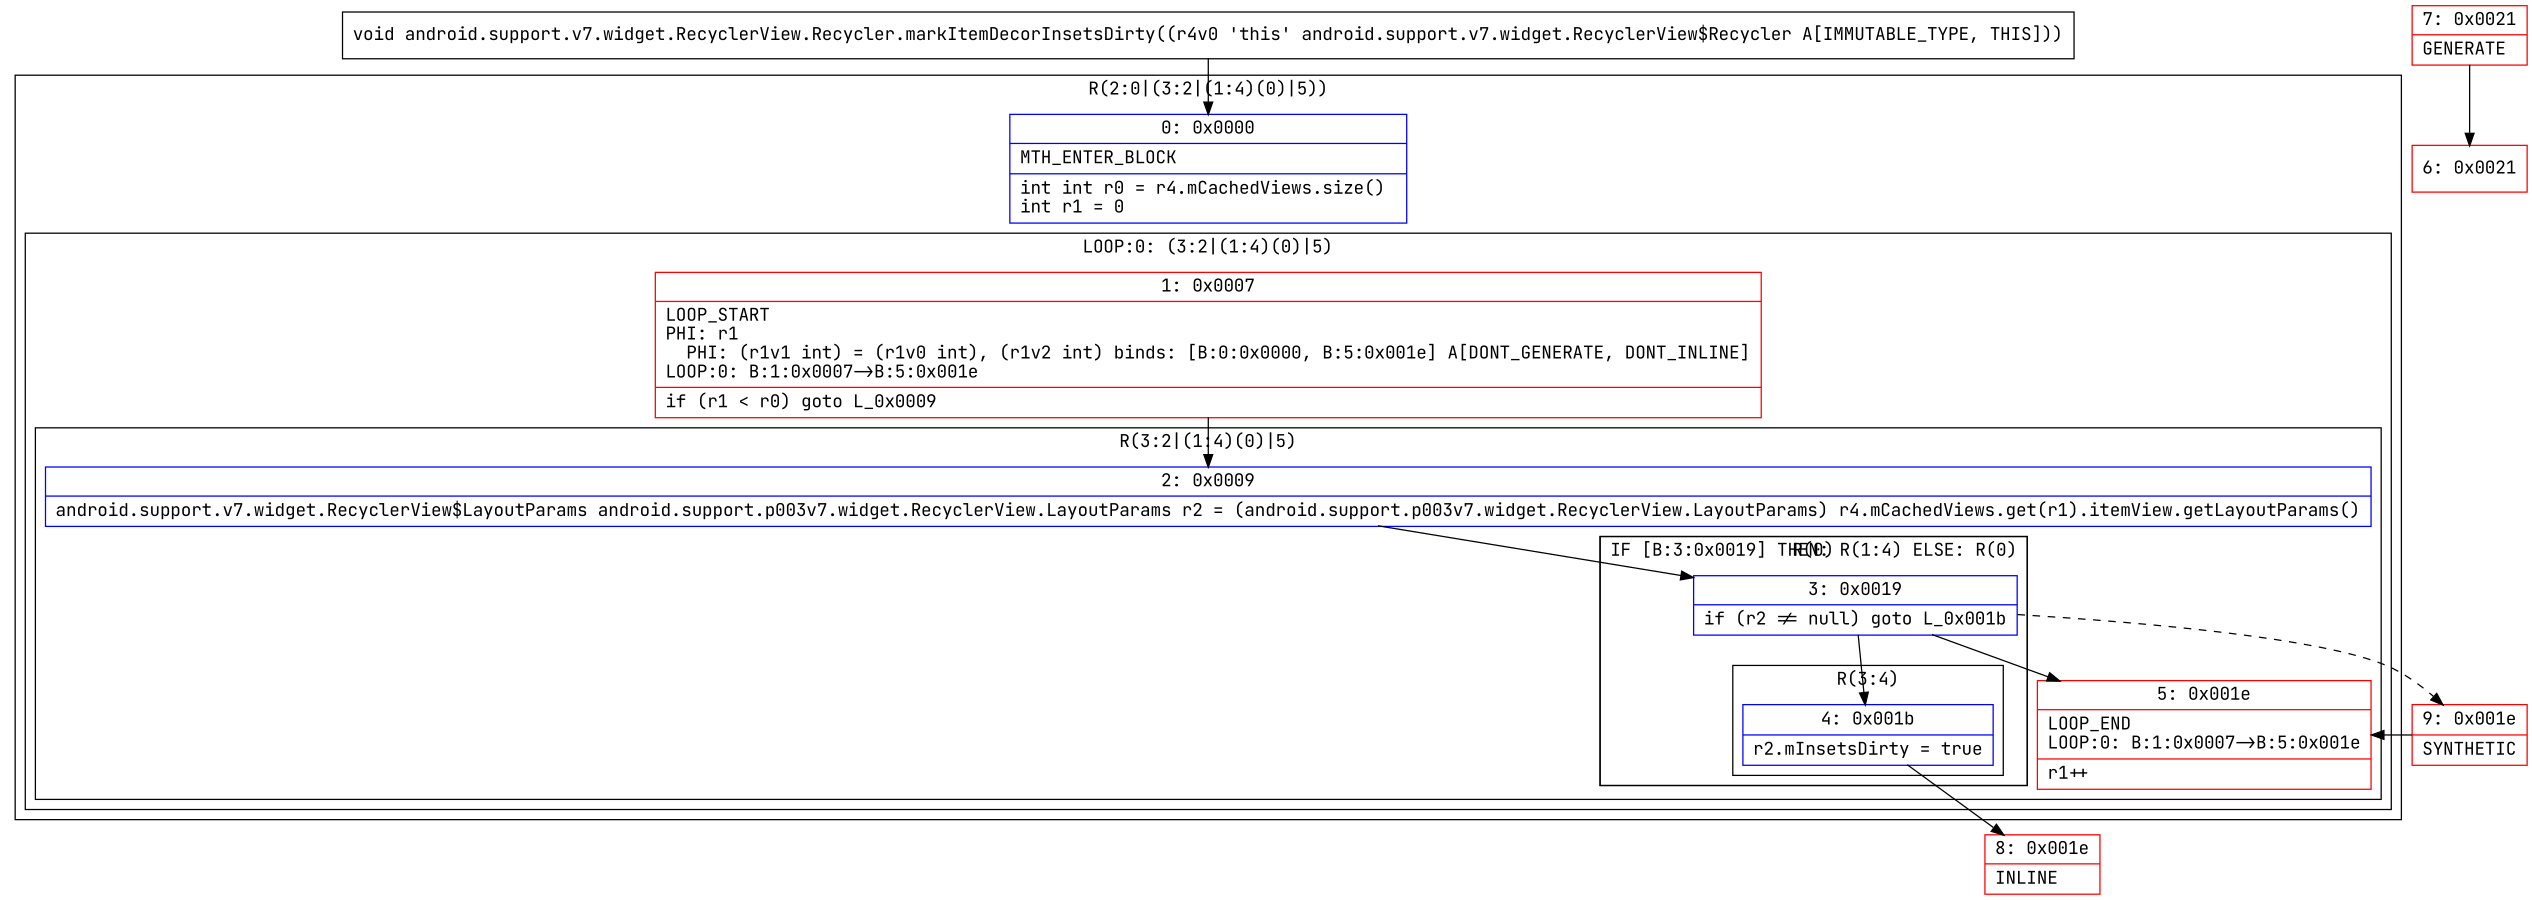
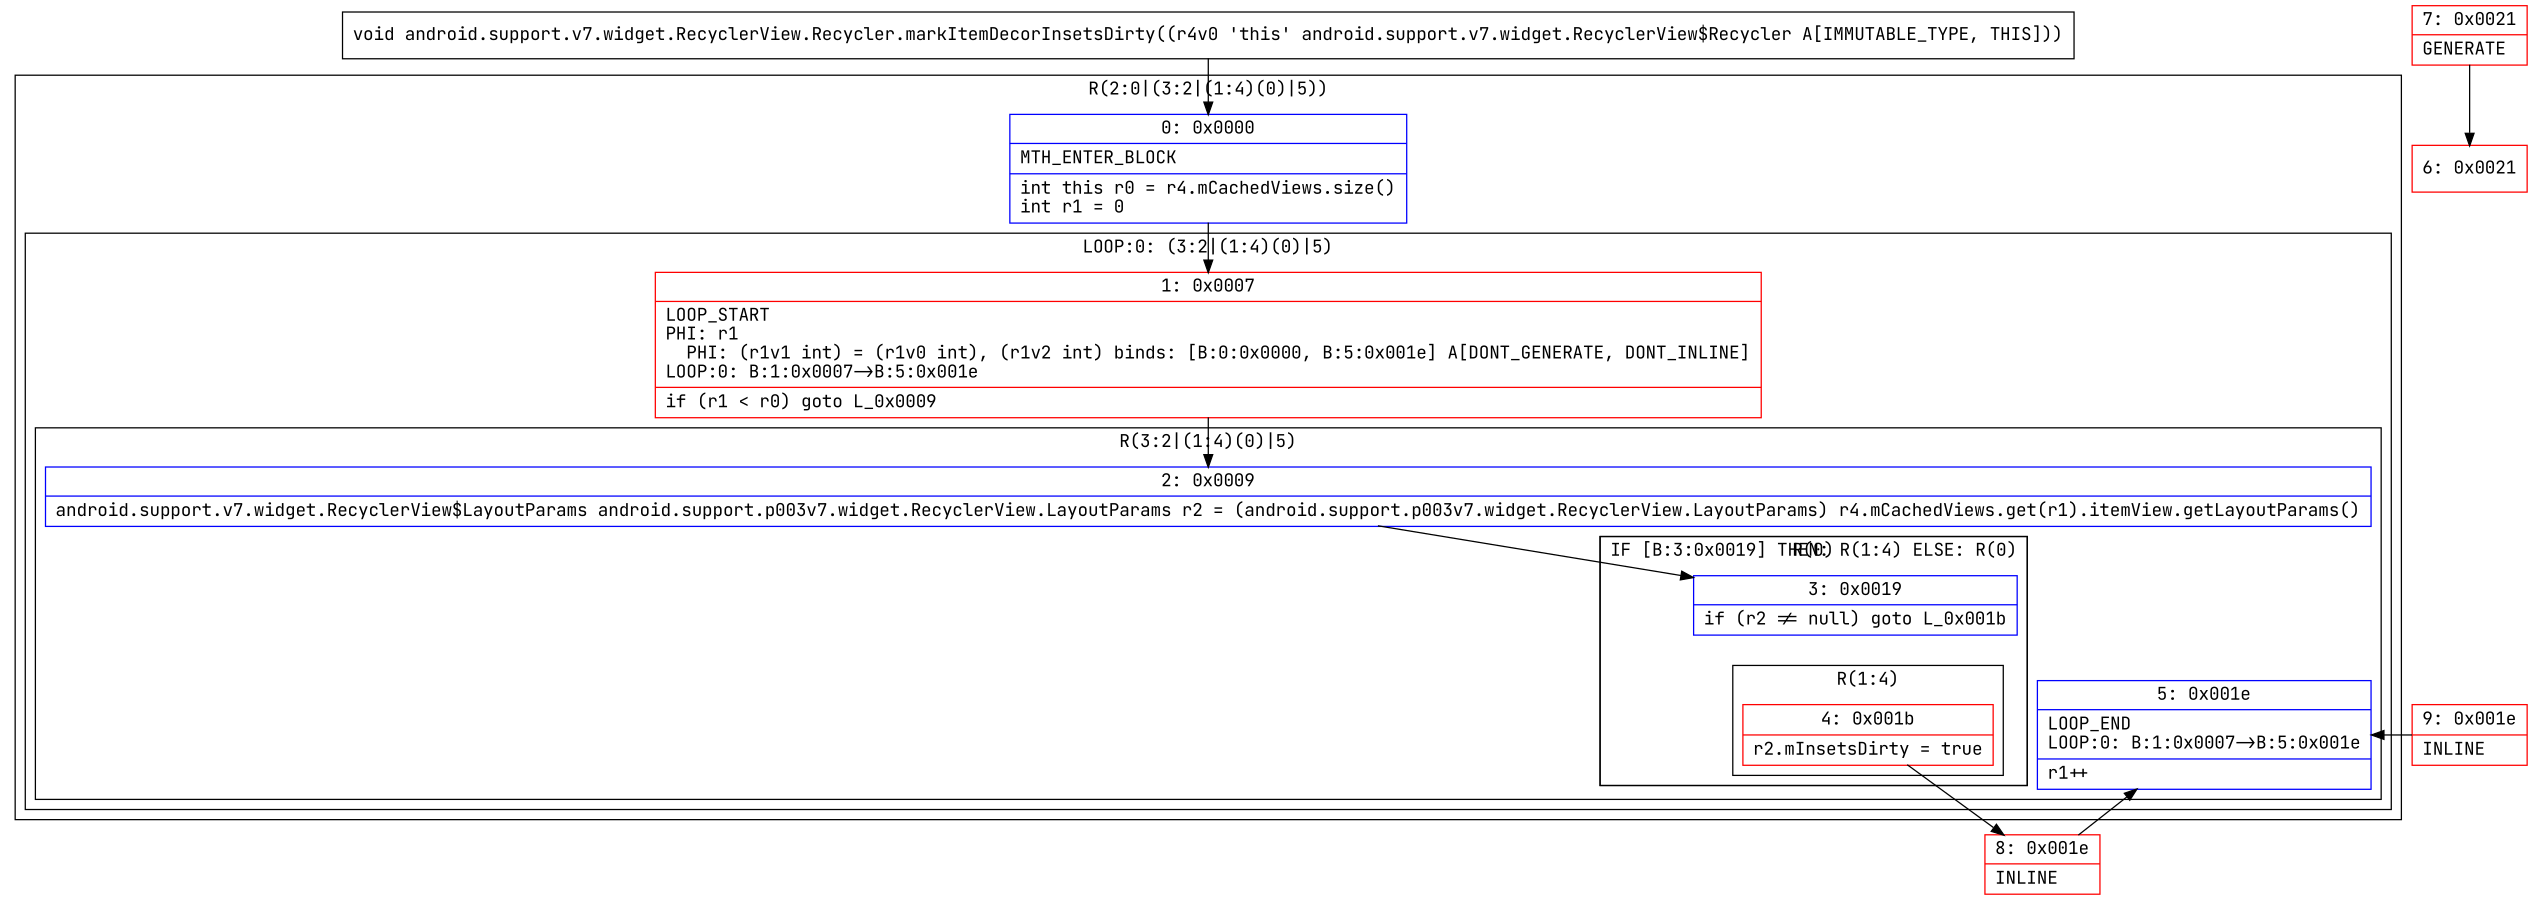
(1203, 188) -> (1208, 188)
none -> (1208, 241)
(2232, 634) -> none
(1990, 656) -> (2103, 816)
(1860, 658) -> none
(1868, 680) -> (1868, 680)
(1868, 735) -> (1868, 735)
(2204, 735) -> (2204, 735)
(2470, 749) -> (2454, 749)
